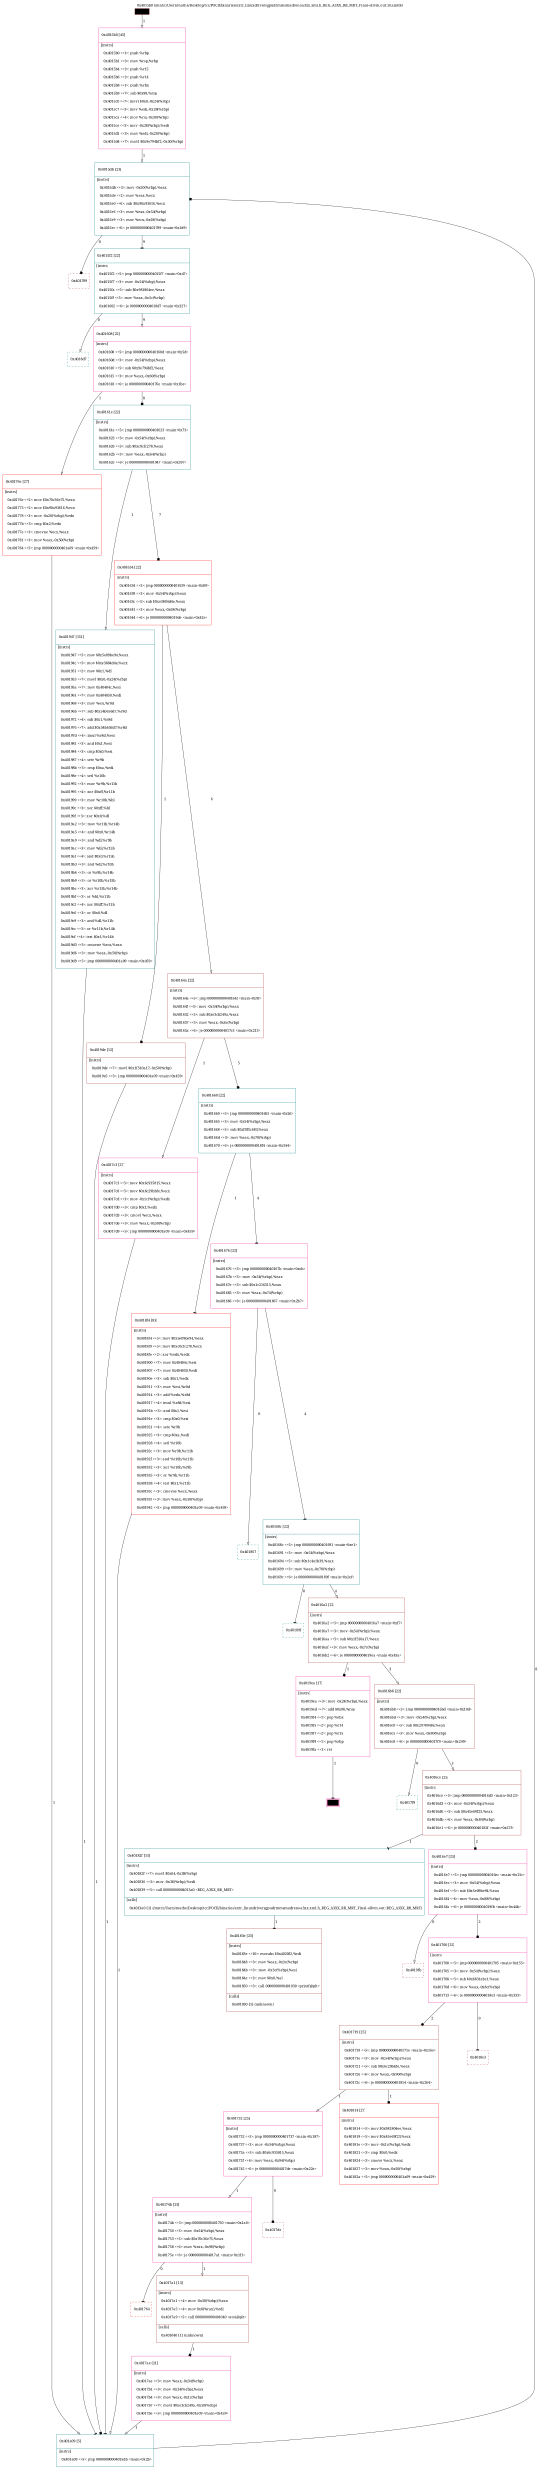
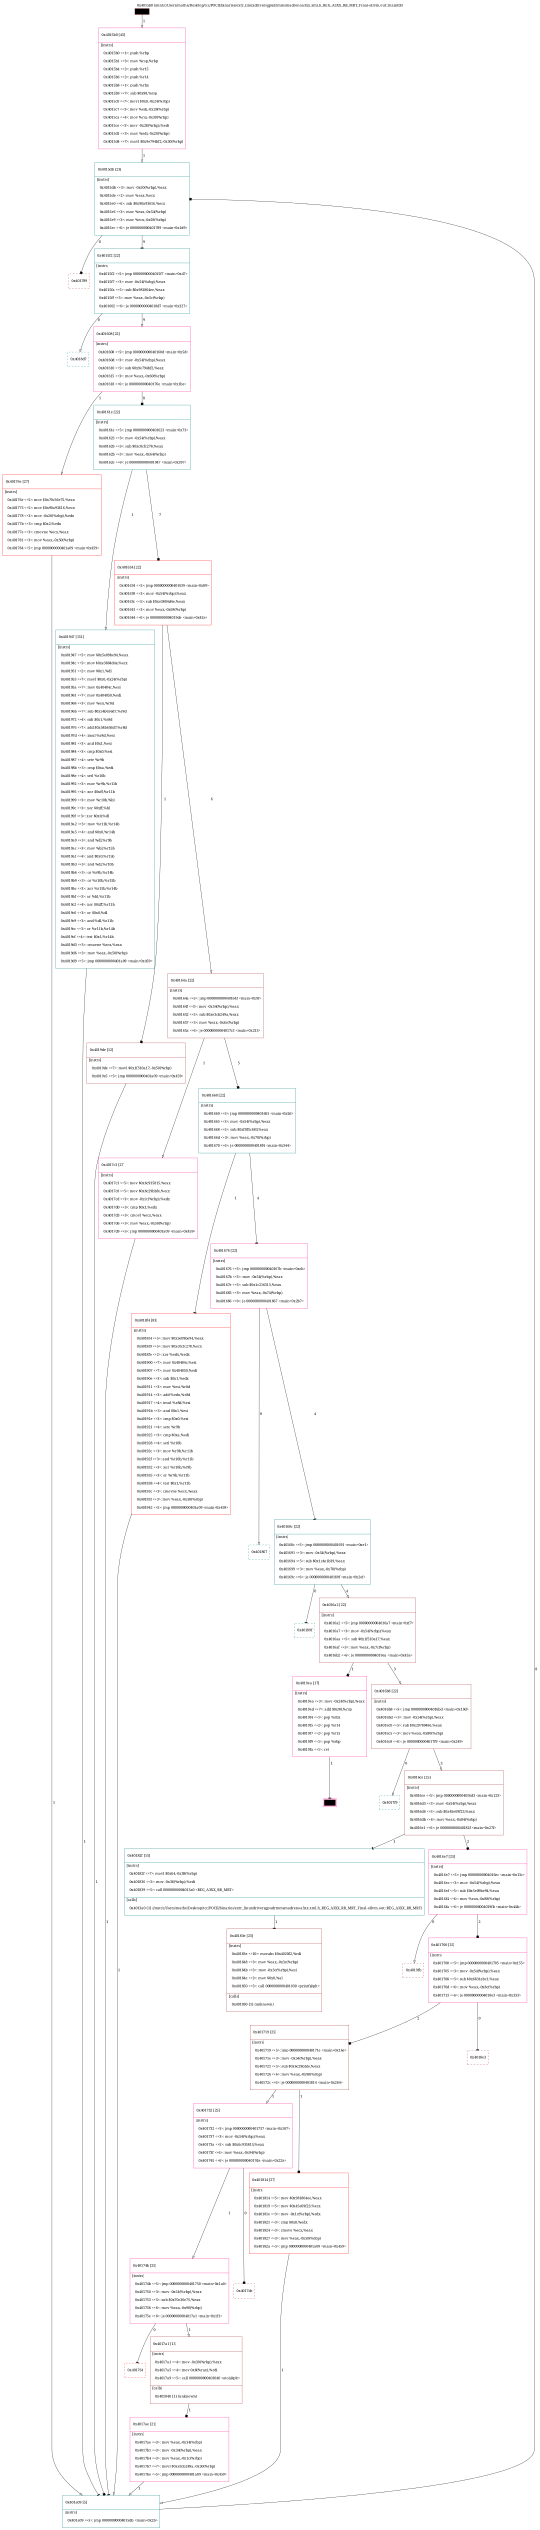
none -> (280, 2419)
